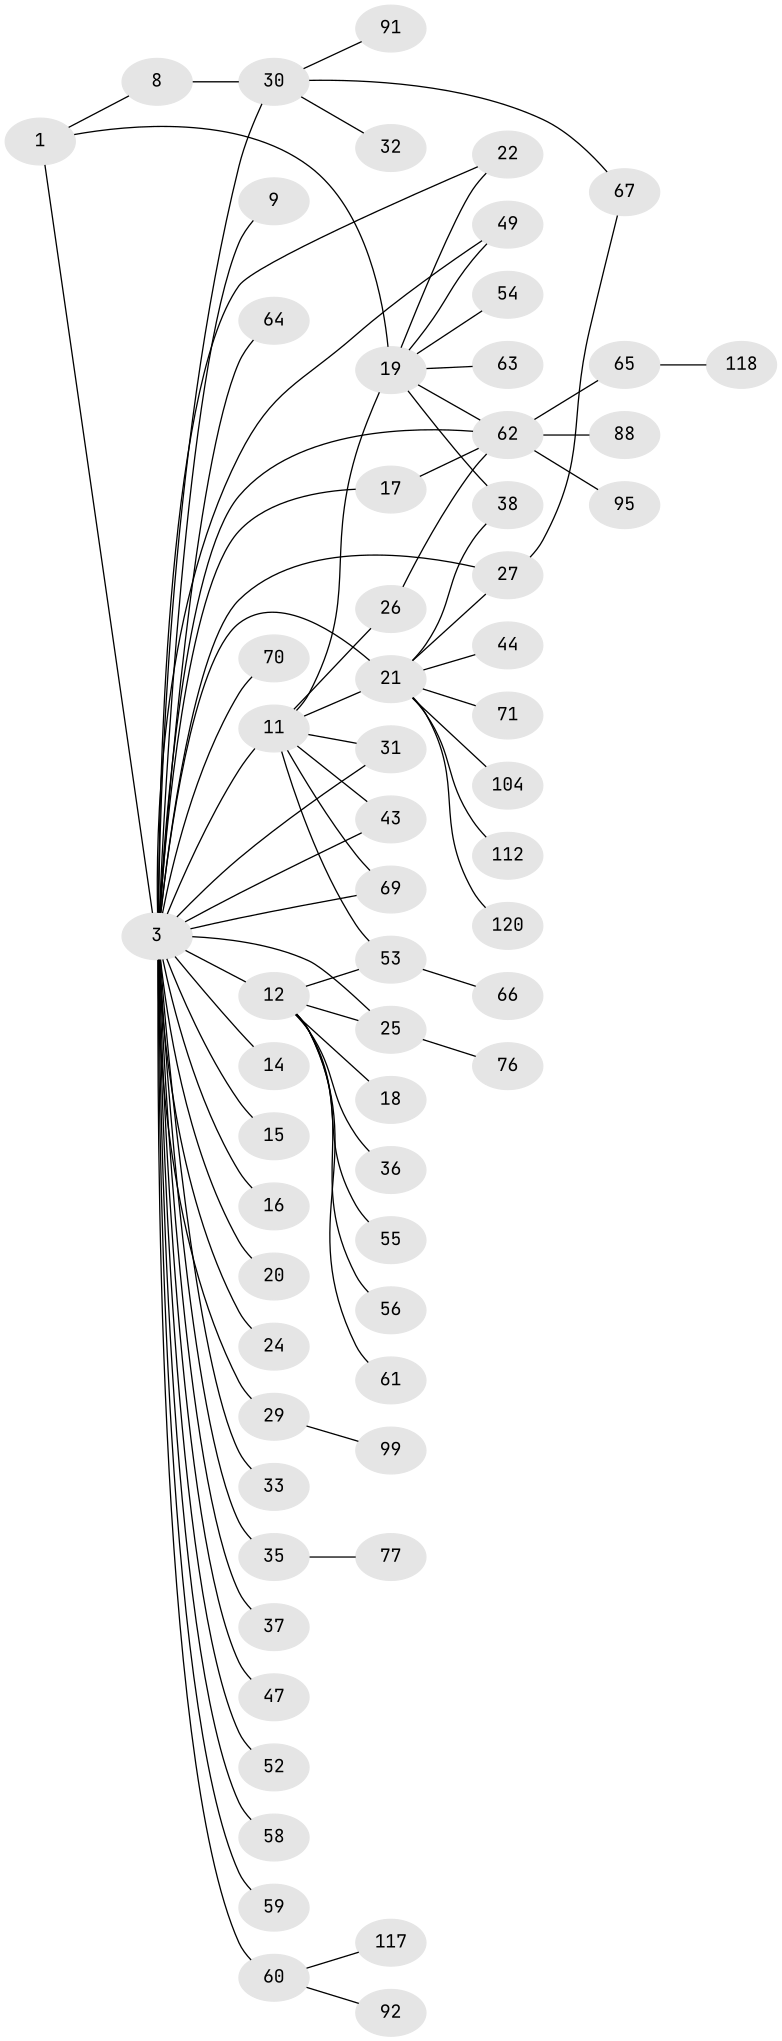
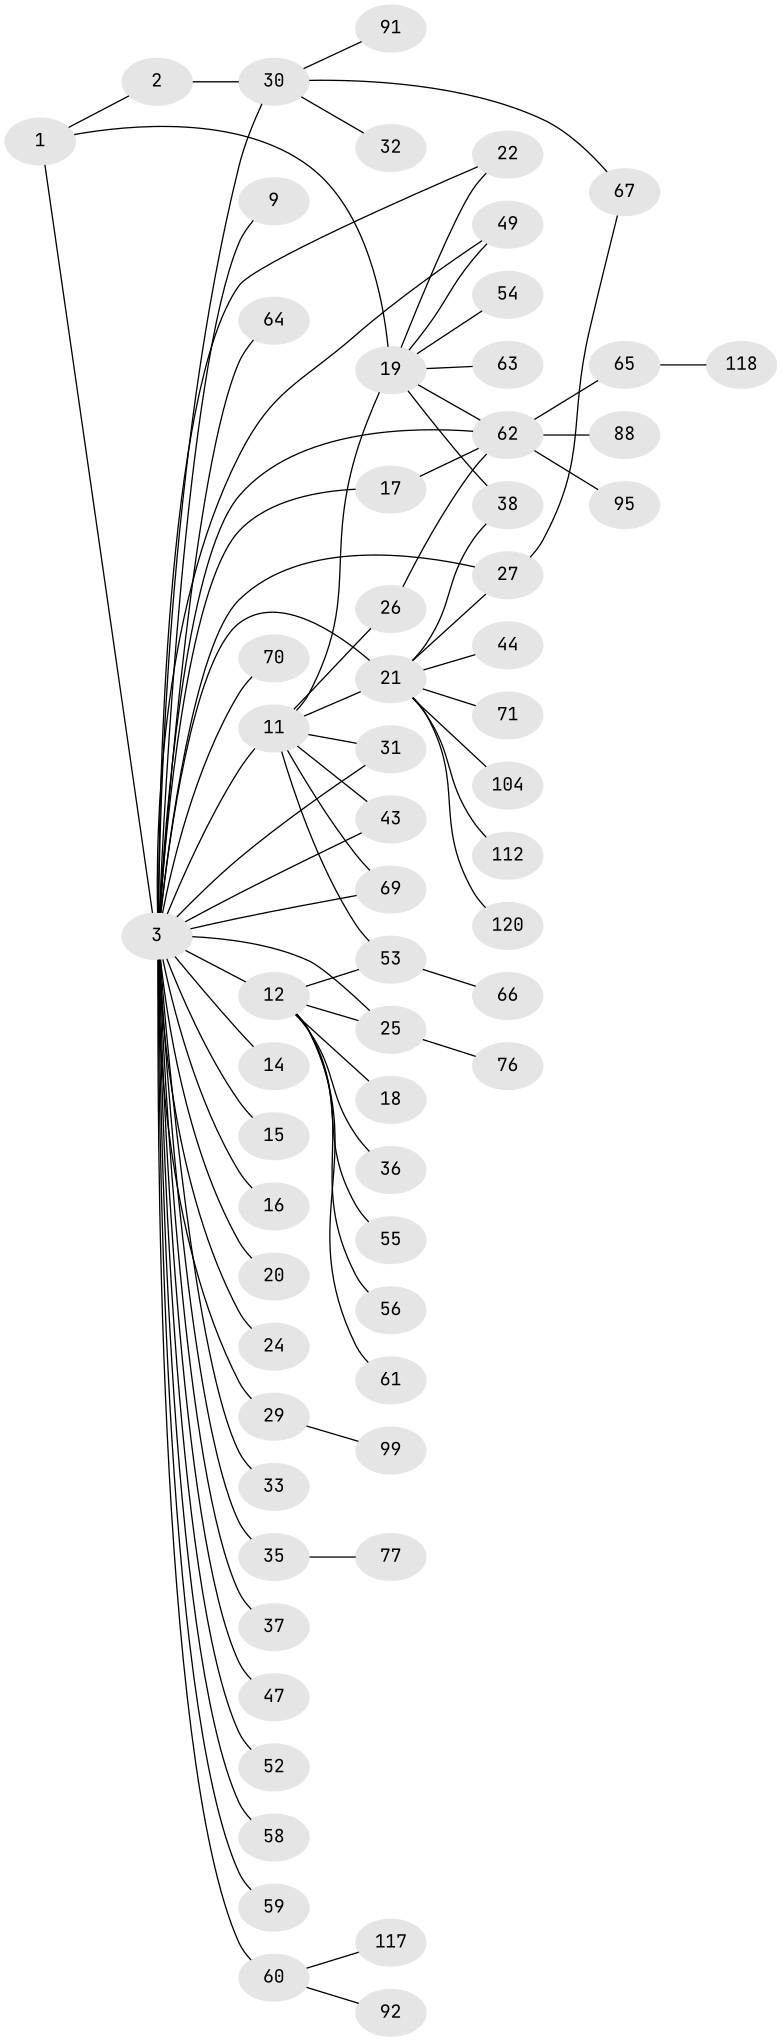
(157, 82) -> (157, 82)
